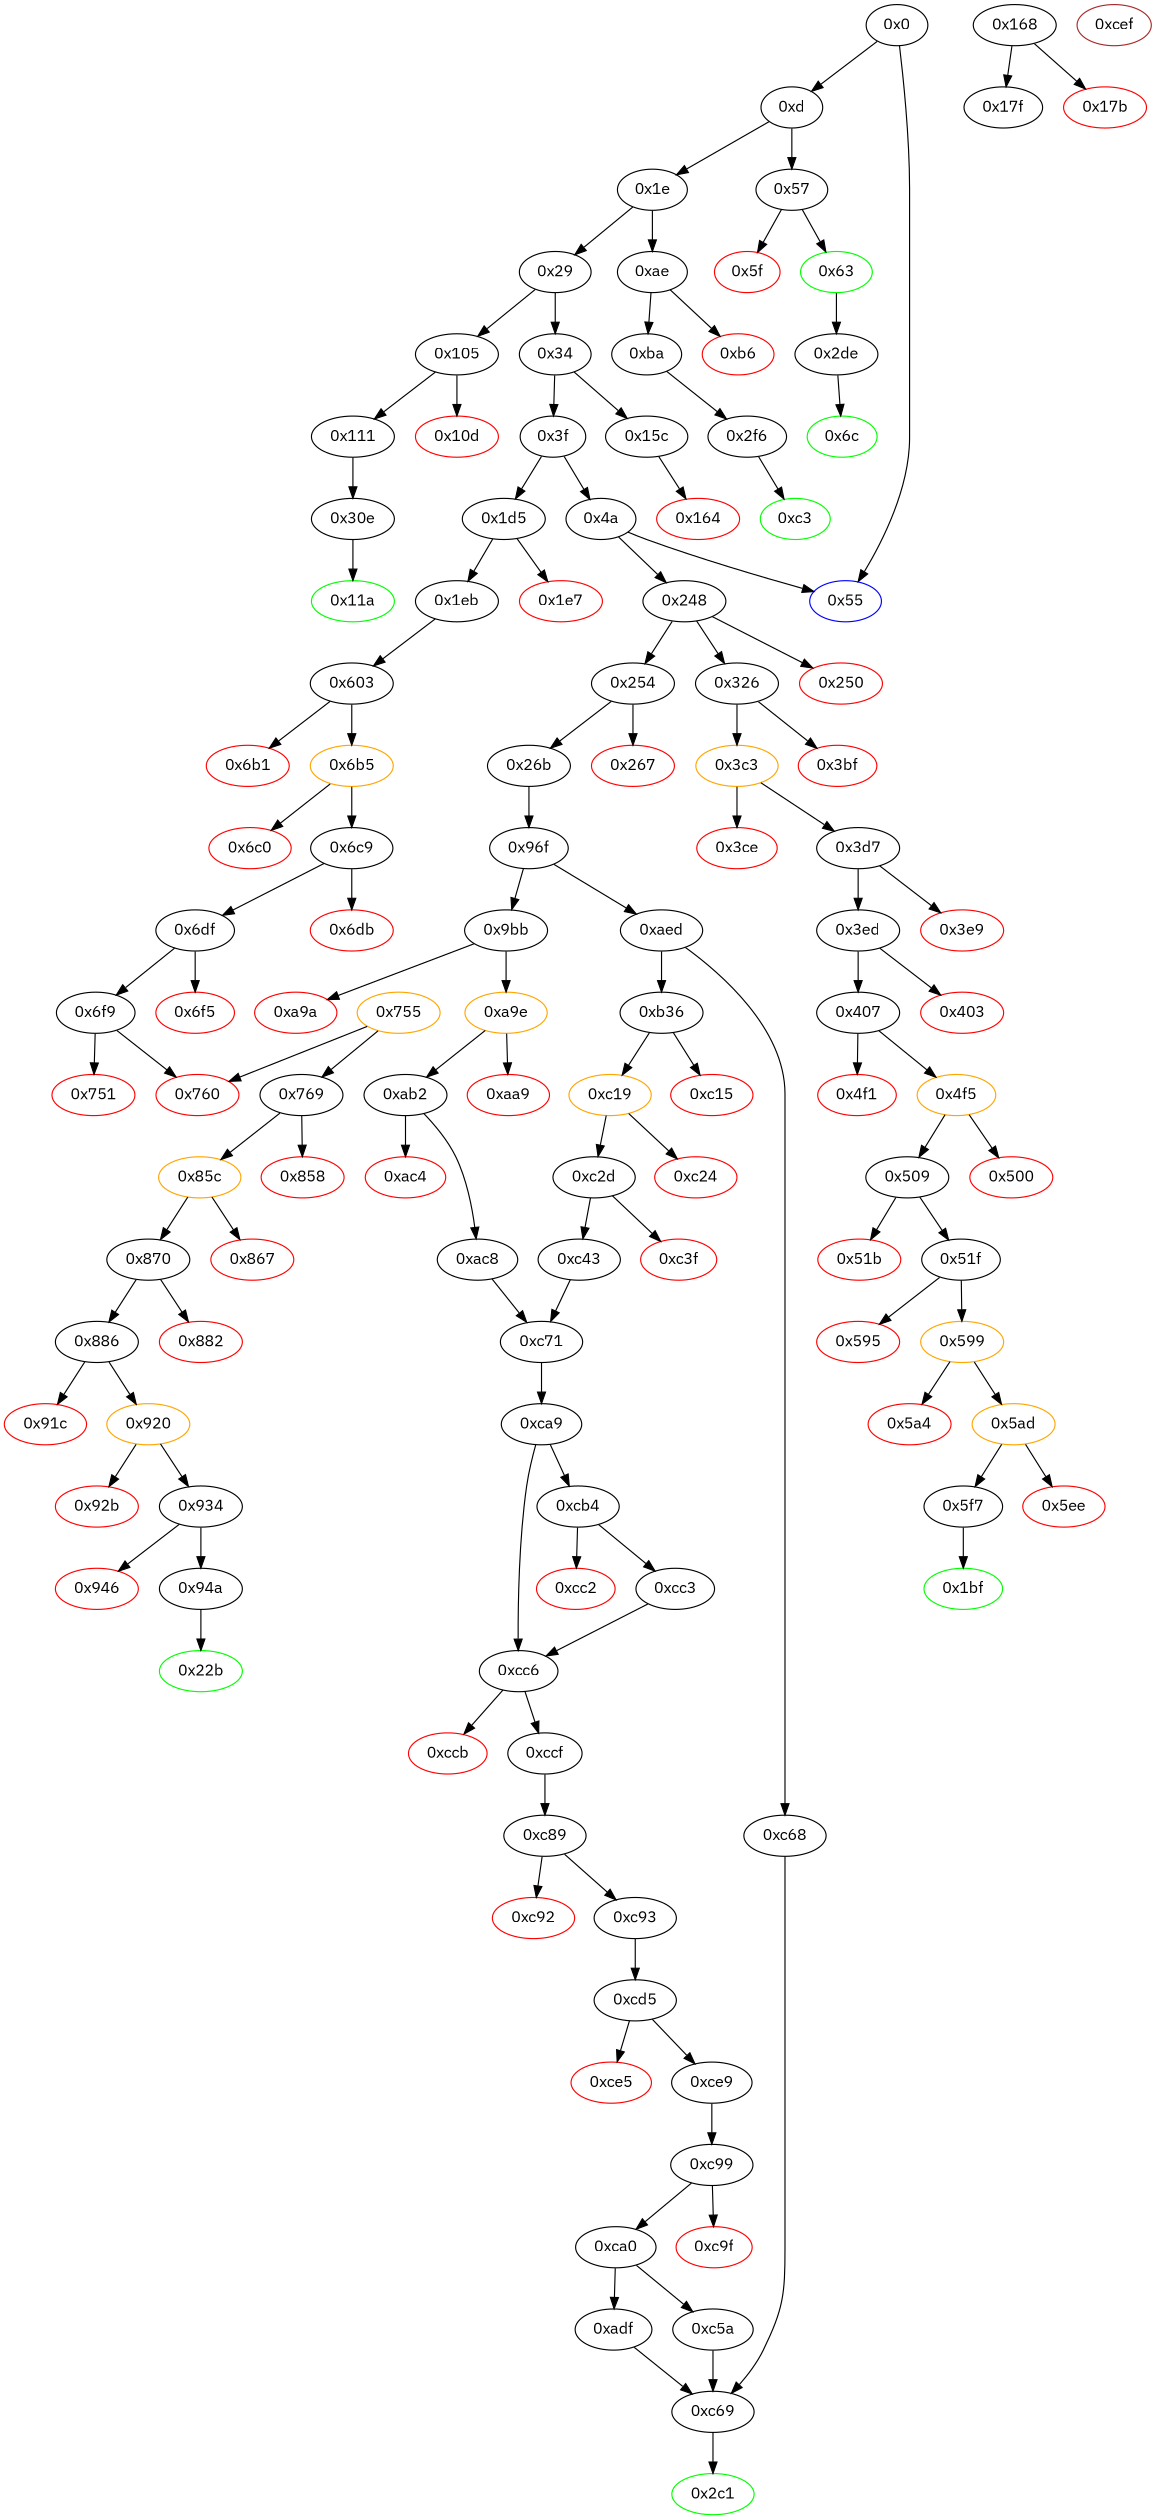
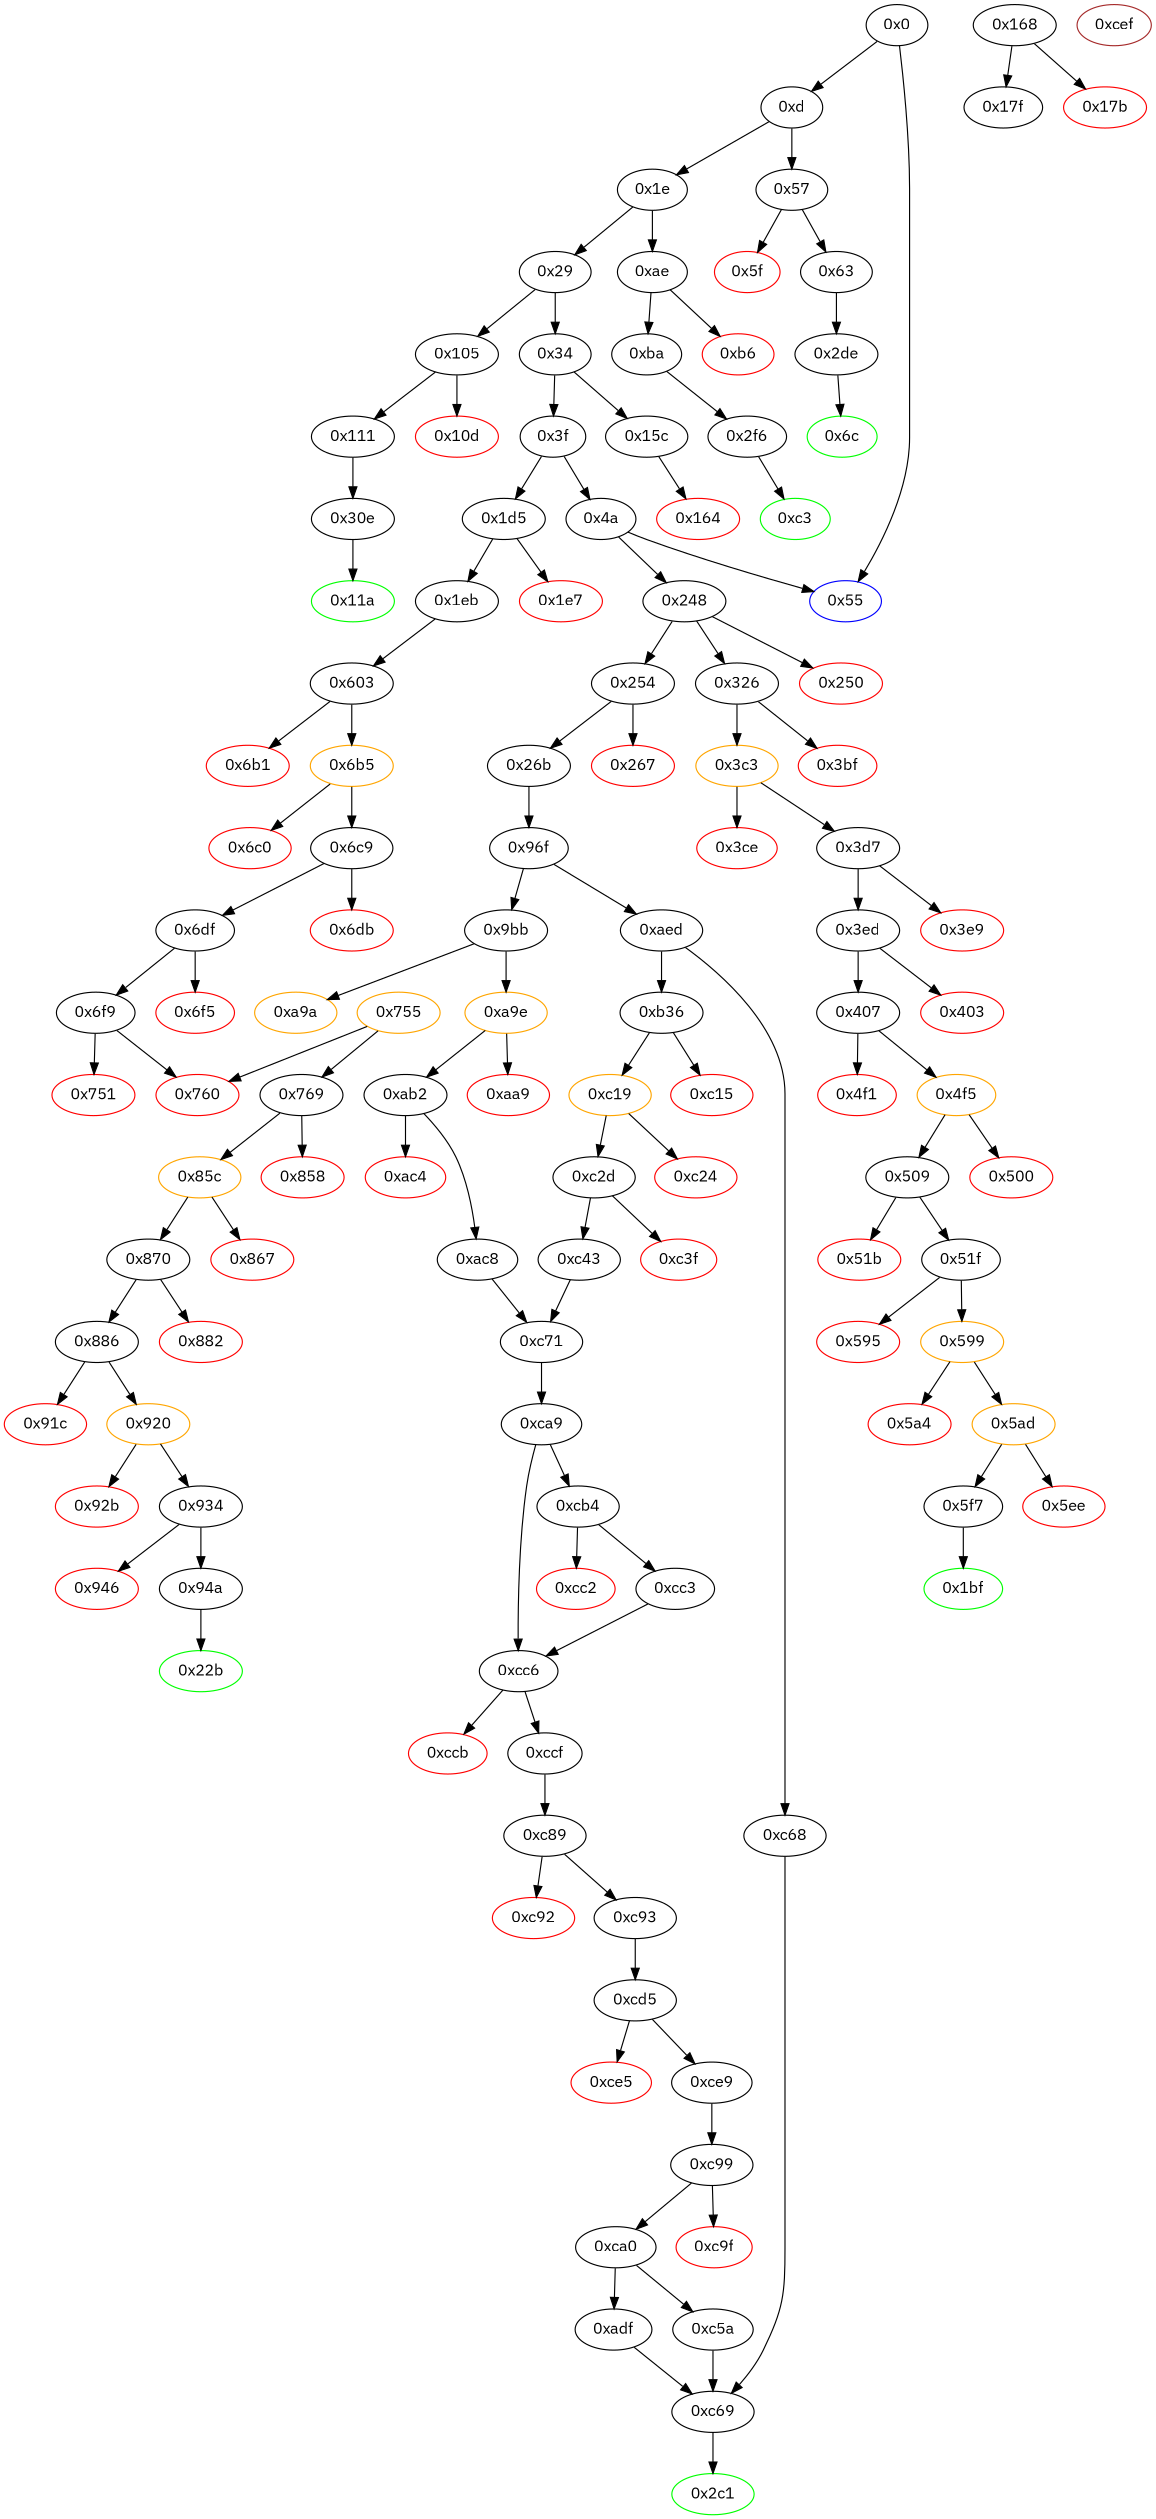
(836, 272) -> (836, 272)
(296, 1013) -> (296, 1013)
